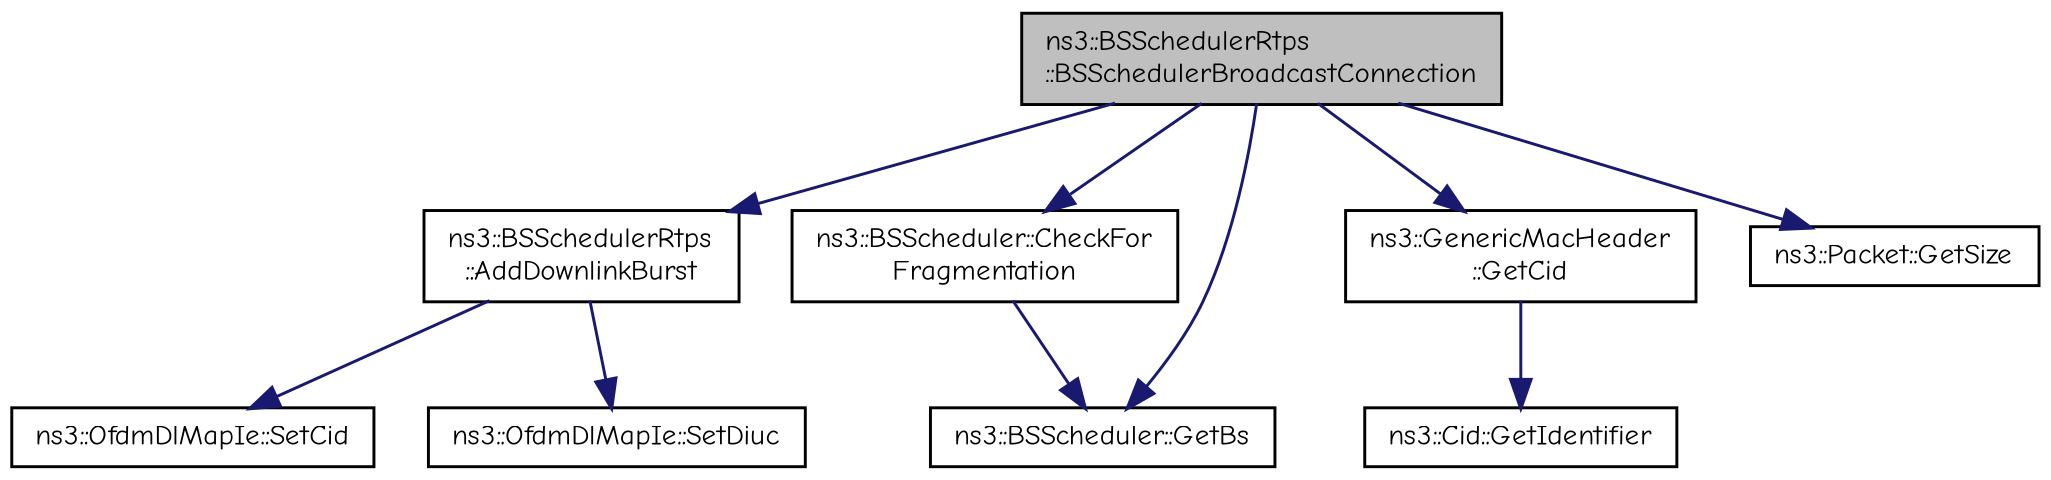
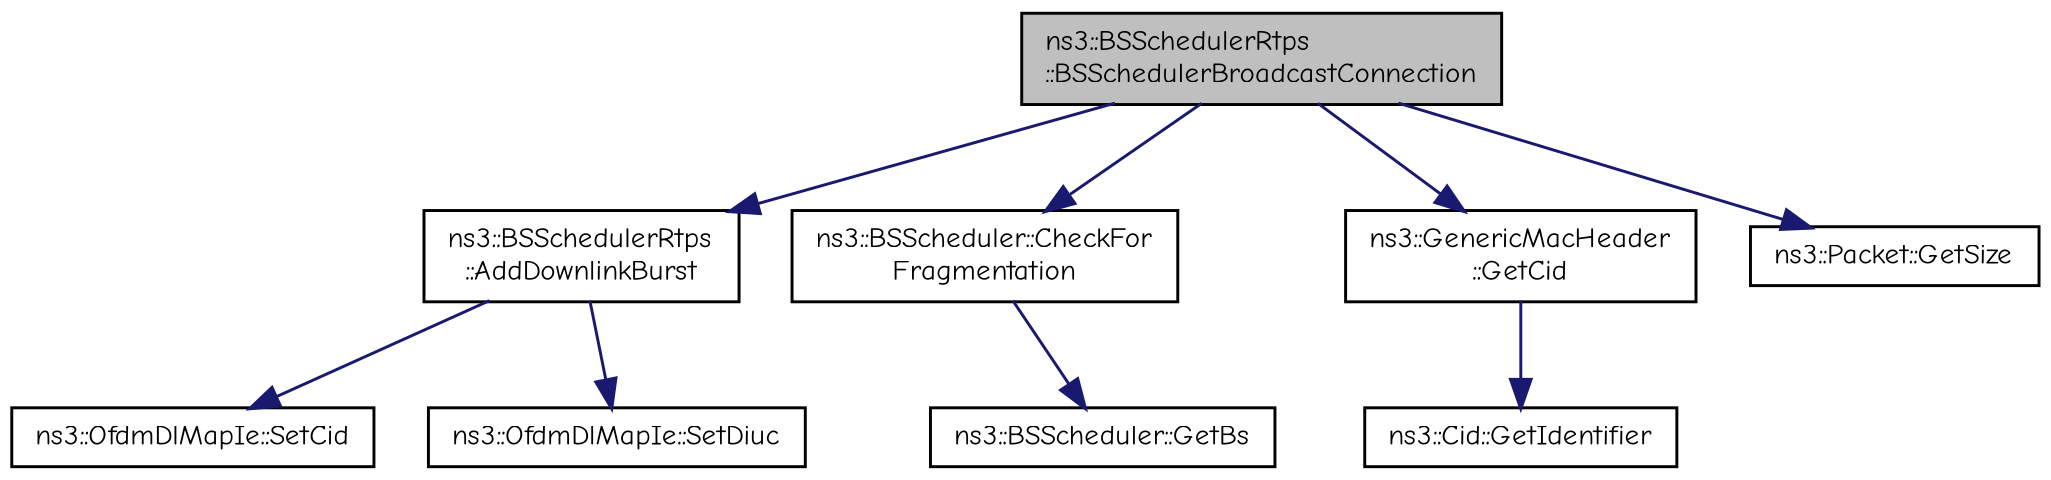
(1222, 254) -> none
